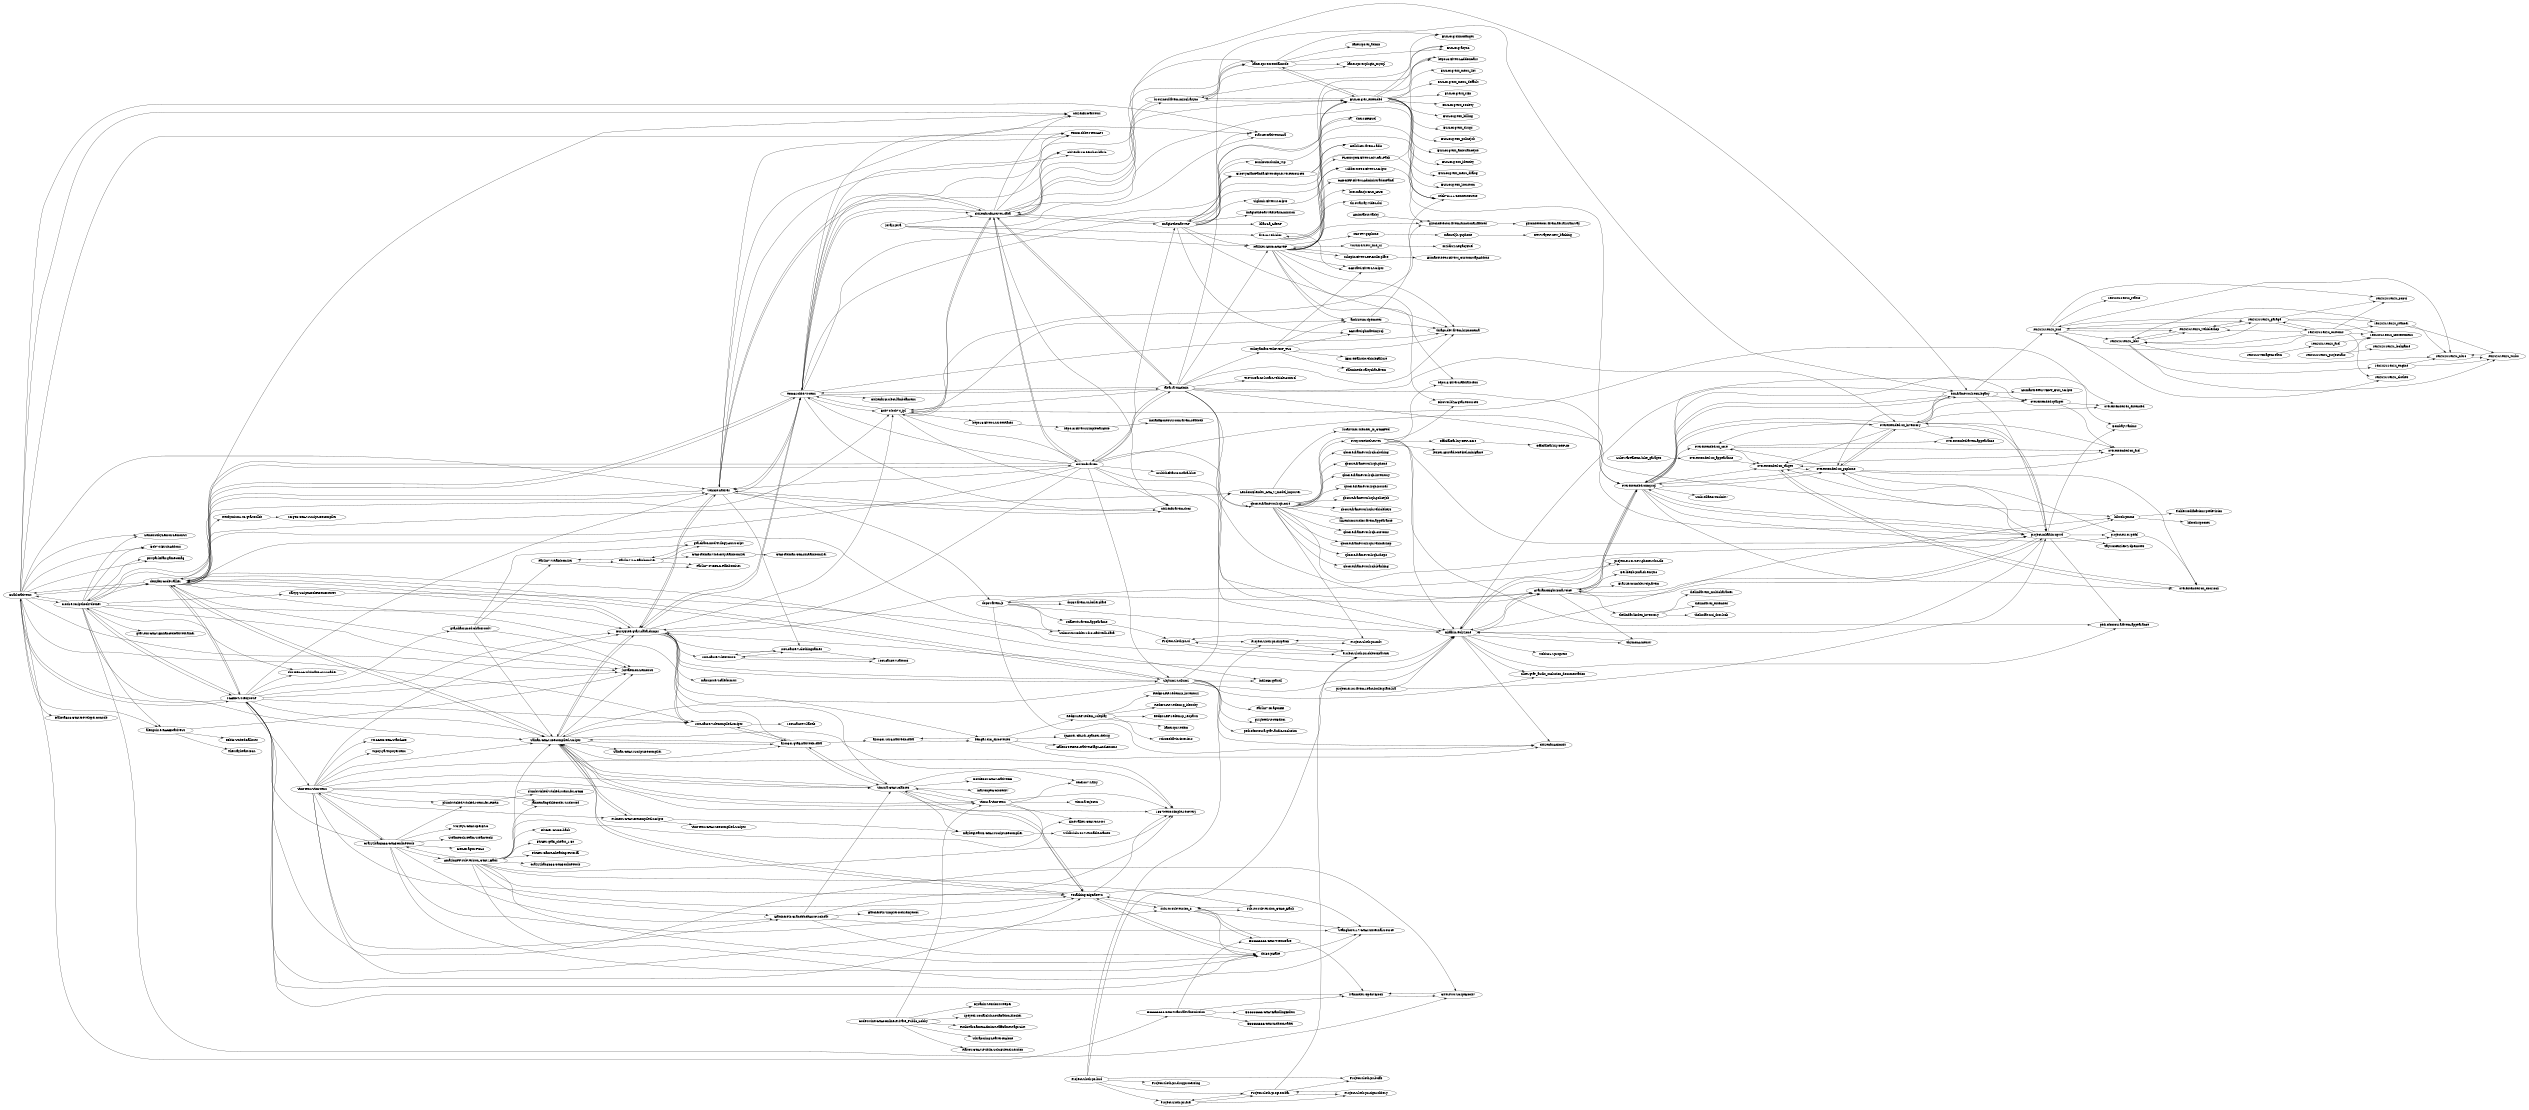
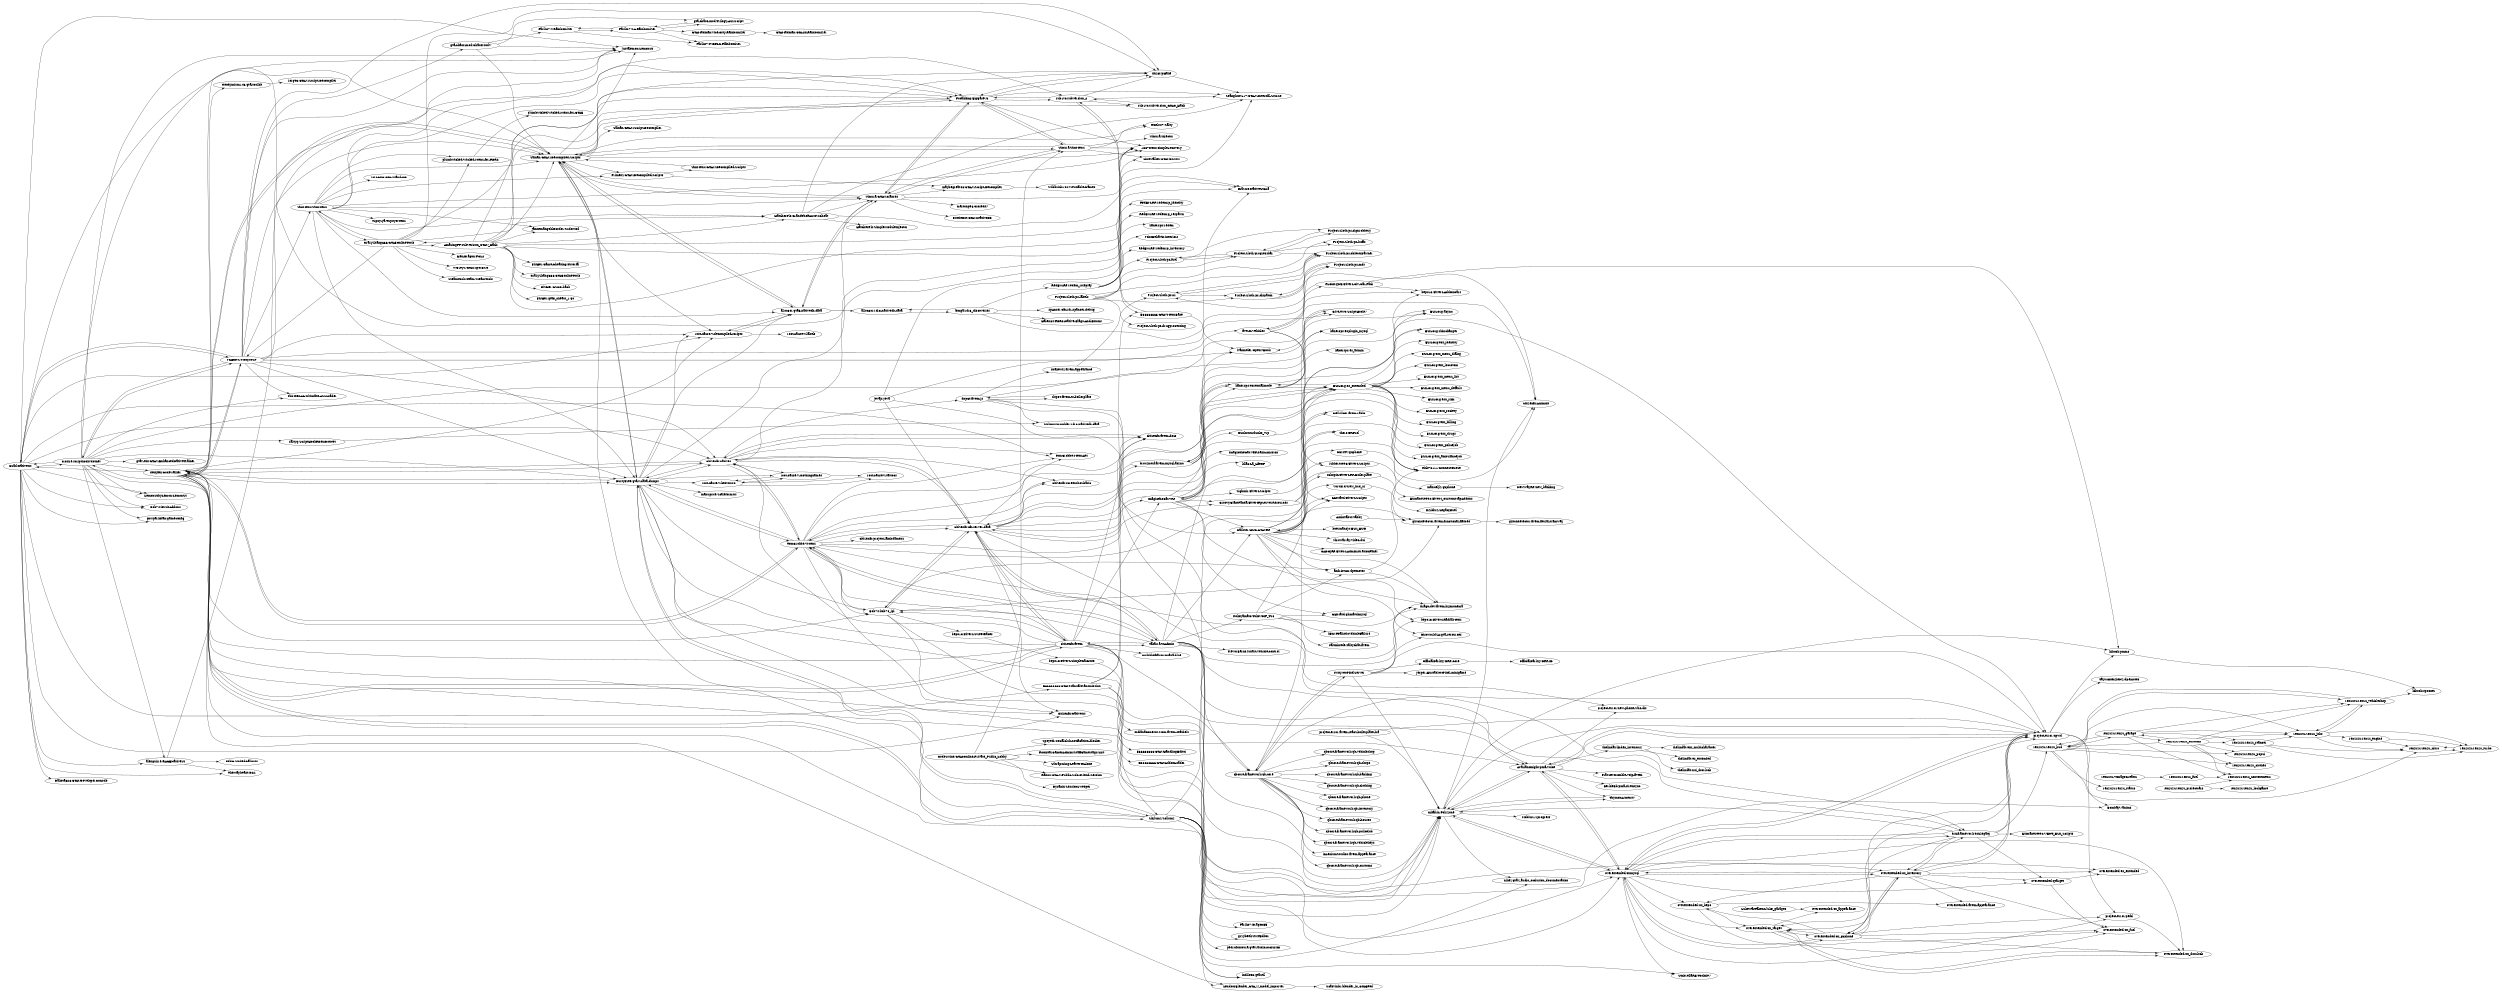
none -> (1020, 123)
(2327, 309) -> none
(2236, 325) -> (2396, 696)
(1711, 447) -> (1694, 906)
(1743, 462) -> (1795, 918)
(719, 491) -> (719, 462)
(2199, 512) -> none
(2047, 535) -> (2048, 736)
(89, 590) -> (39, 754)
(2124, 625) -> none
(799, 703) -> none
(597, 788) -> (637, 163)
none -> (1359, 966)
(1087, 1079) -> (1072, 297)
